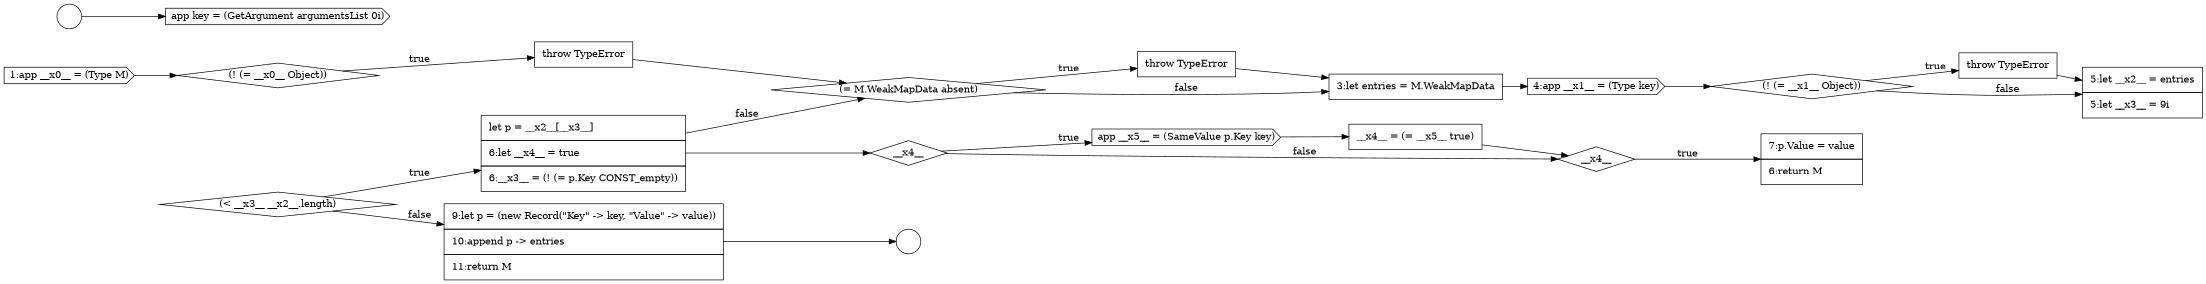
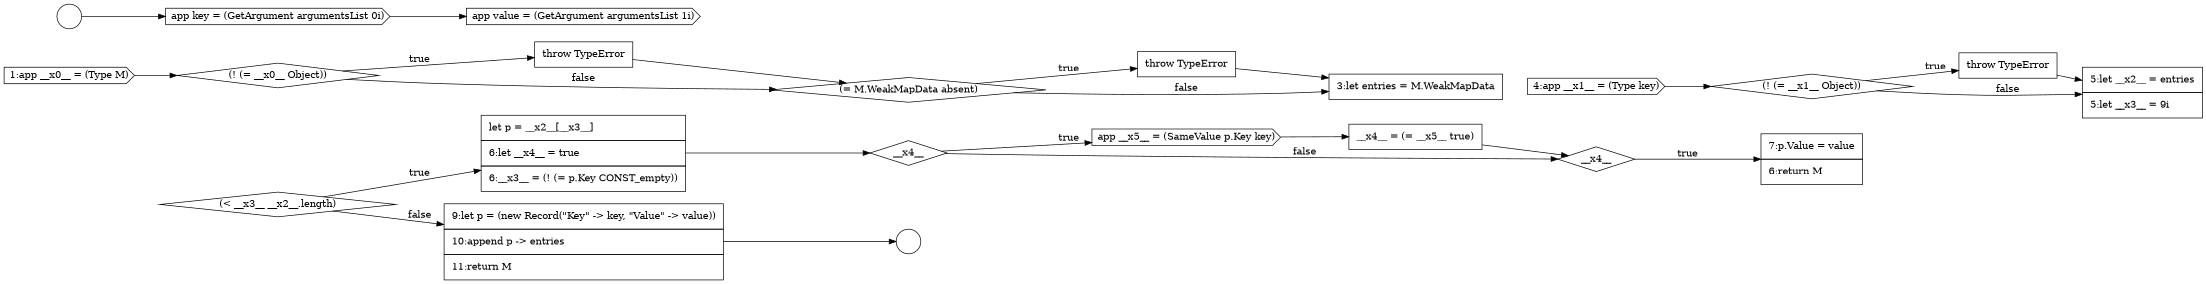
none -> (583, 16)
(1512, 86) -> none
(772, 116) -> (558, 87)
